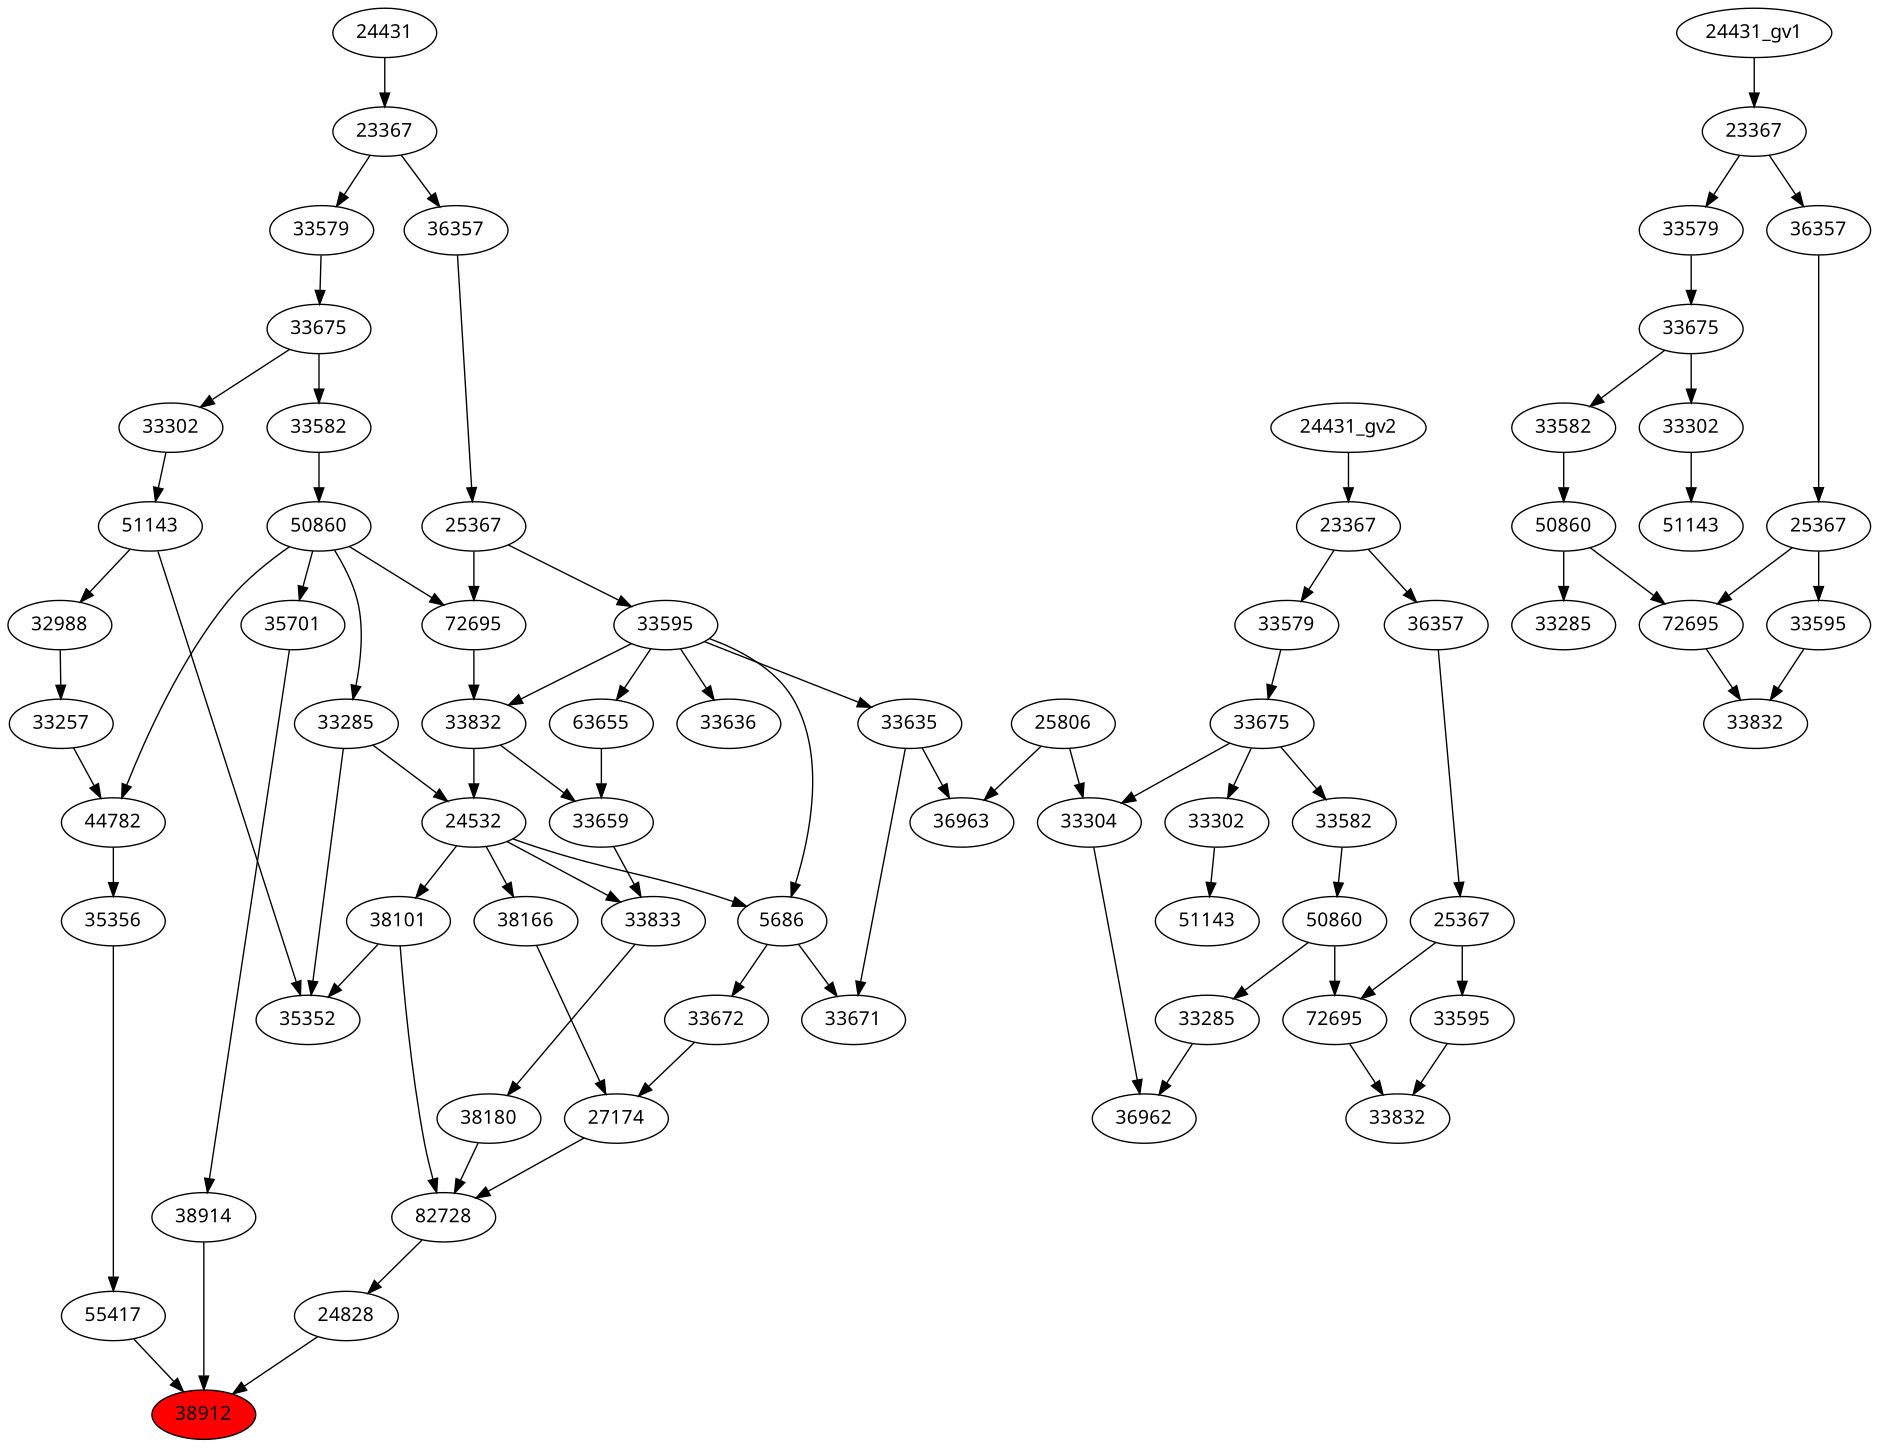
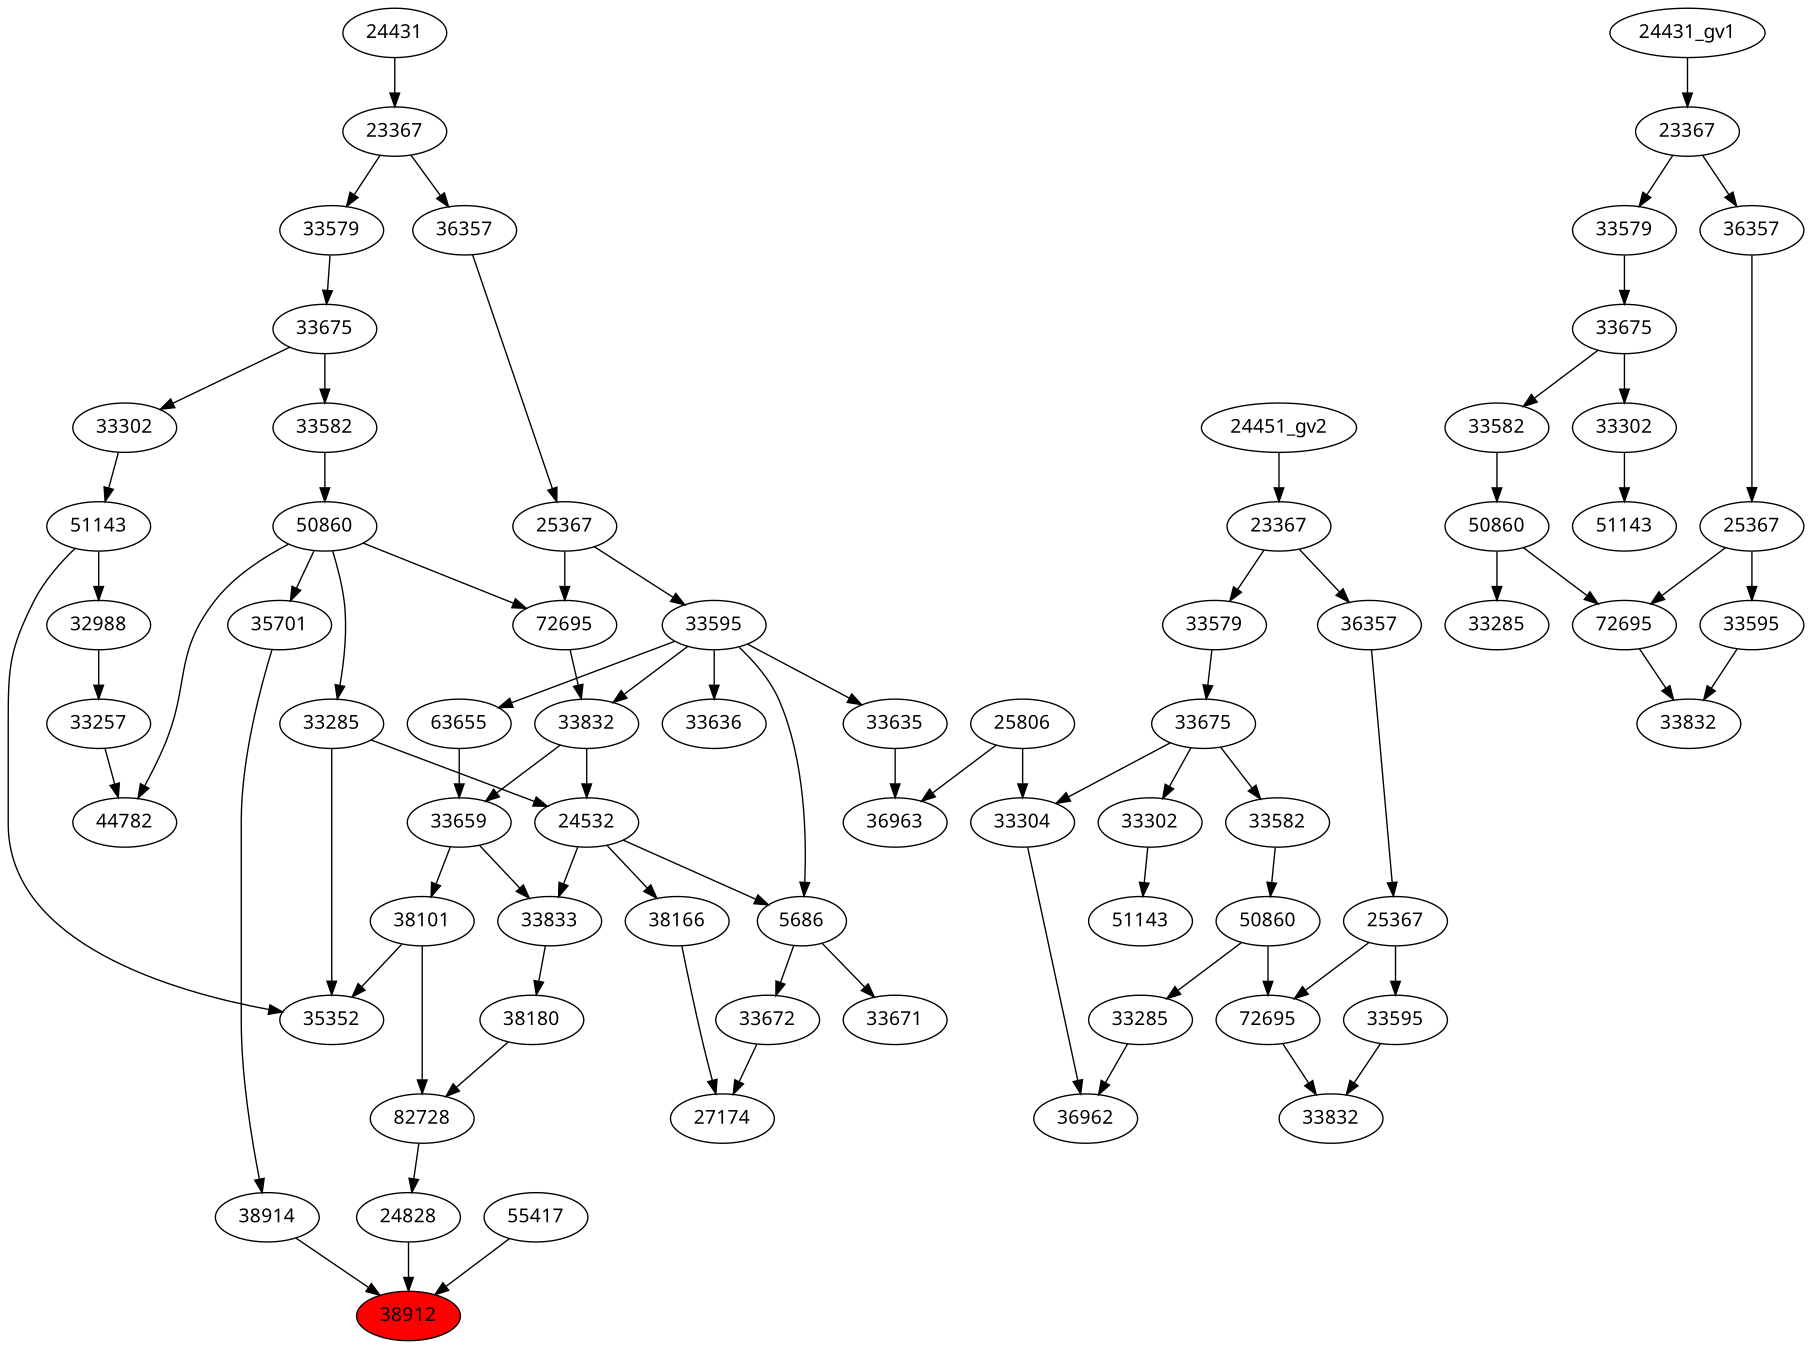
(1348, 428) -> (1279, 428)
(883, 865) -> none
(440, 867) -> (443, 865)
(113, 921) -> none
(536, 1165) -> none
